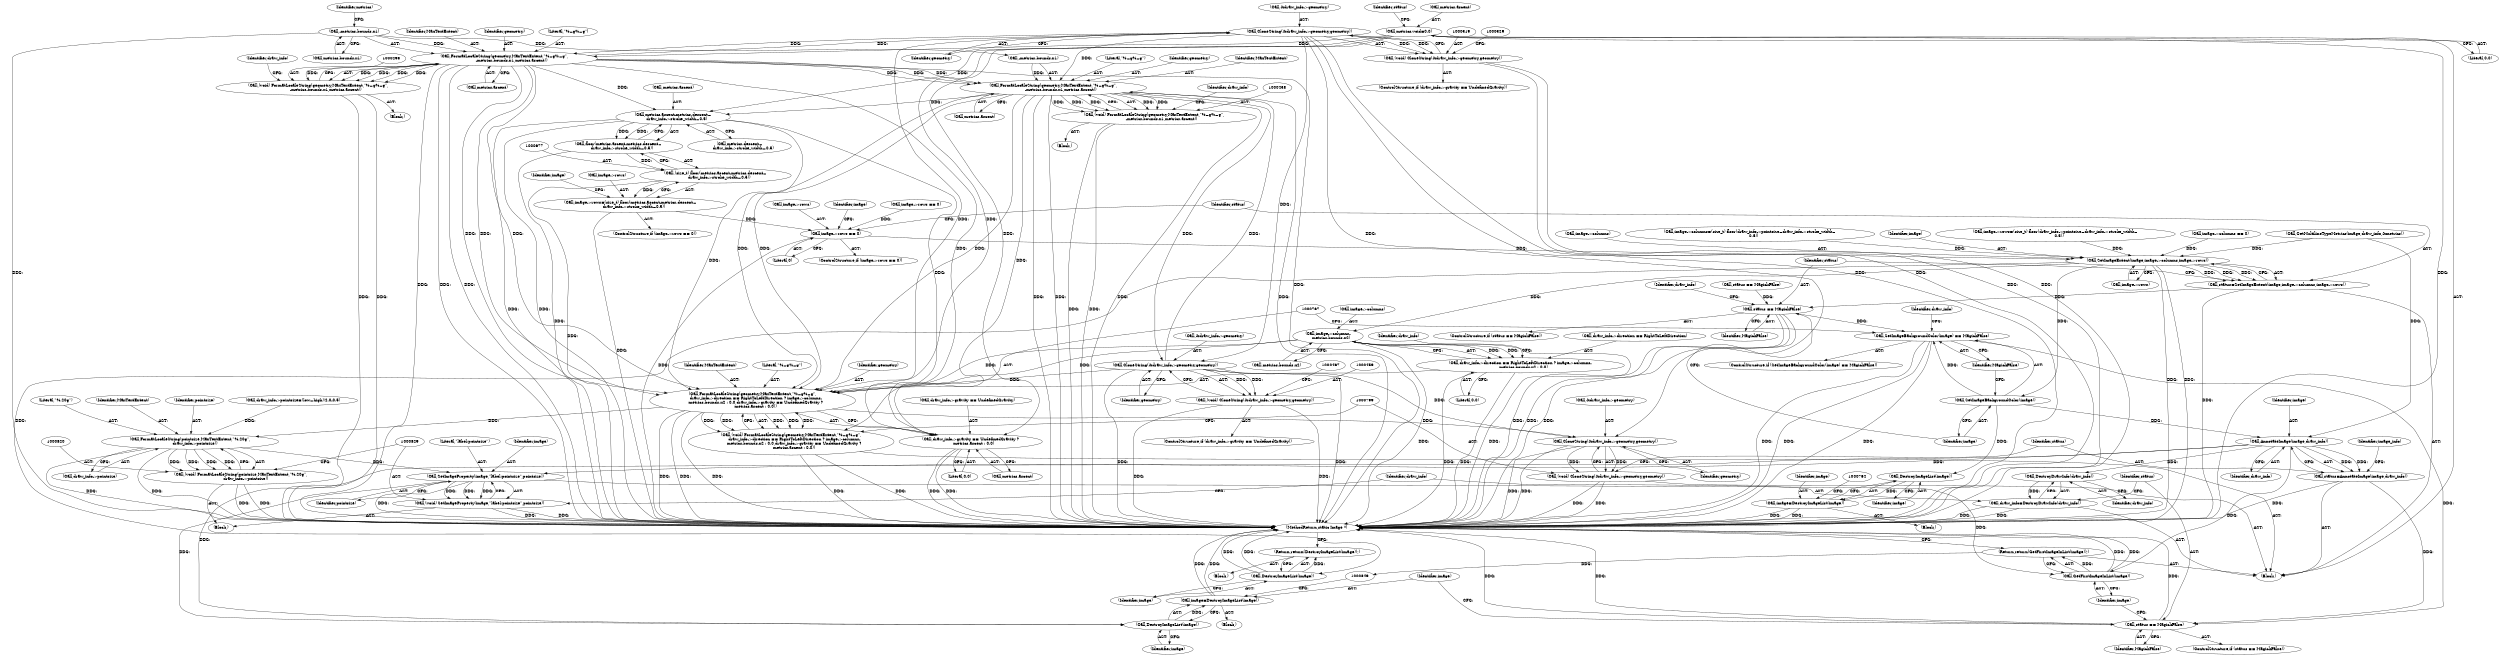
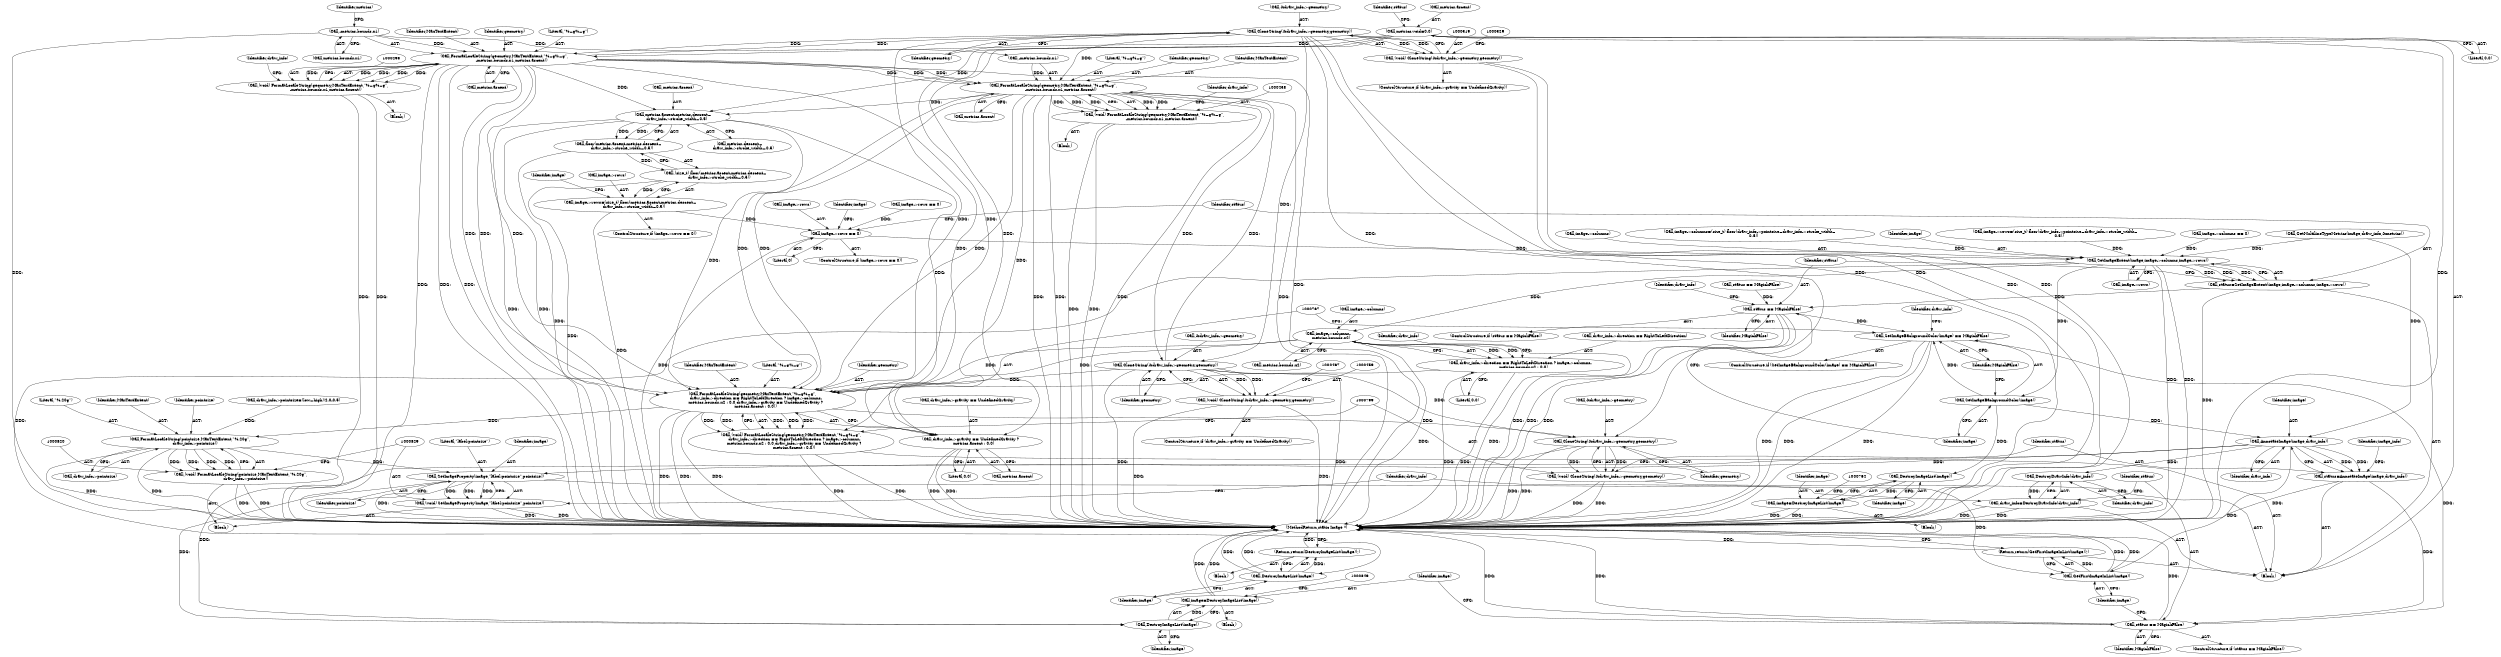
(534, 146) -> none
none -> (1304, 541)
(1679, 559) -> (1674, 540)
